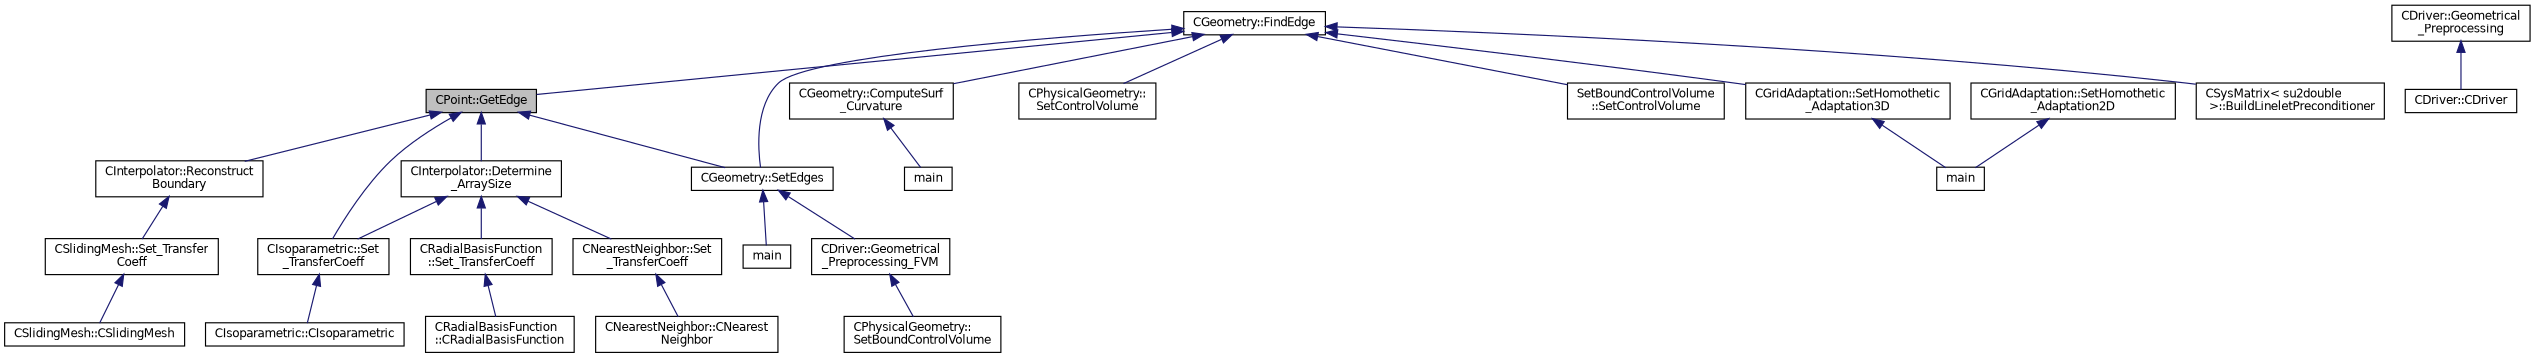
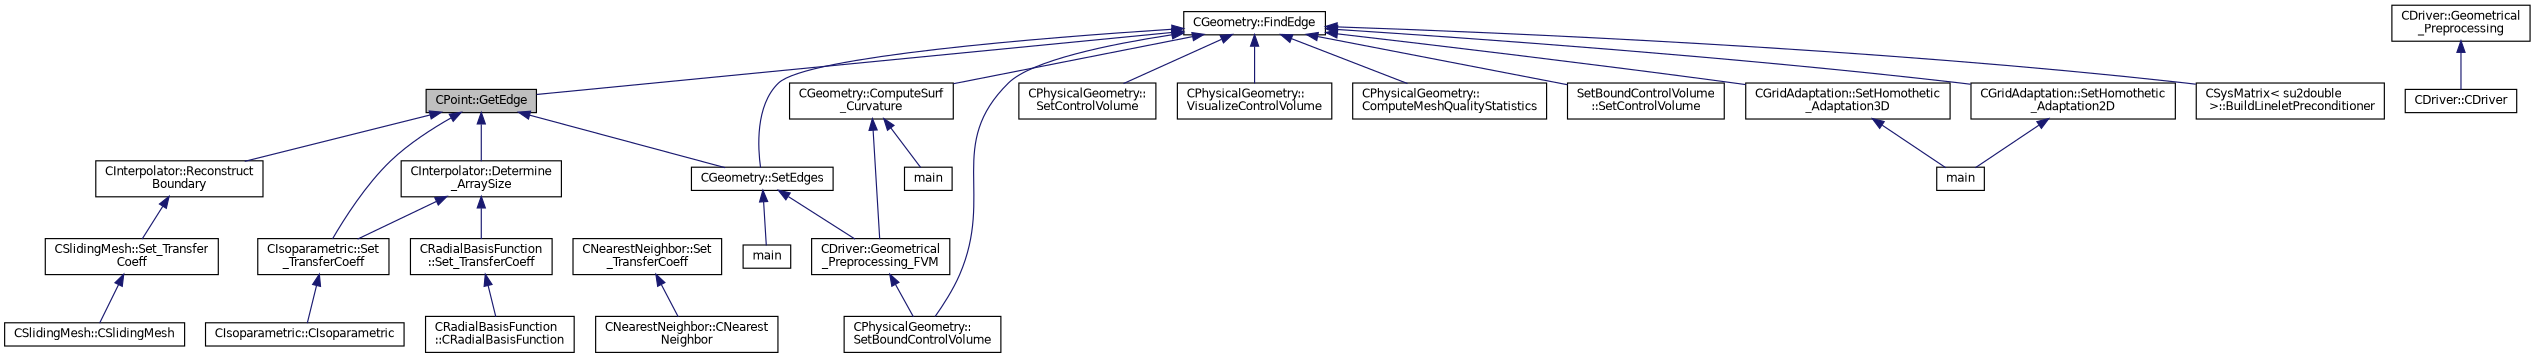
none -> (1654, 53)
none -> (1255, 101)
none -> (1450, 101)
none -> (985, 115)
none -> (876, 185)
(570, 220) -> none
